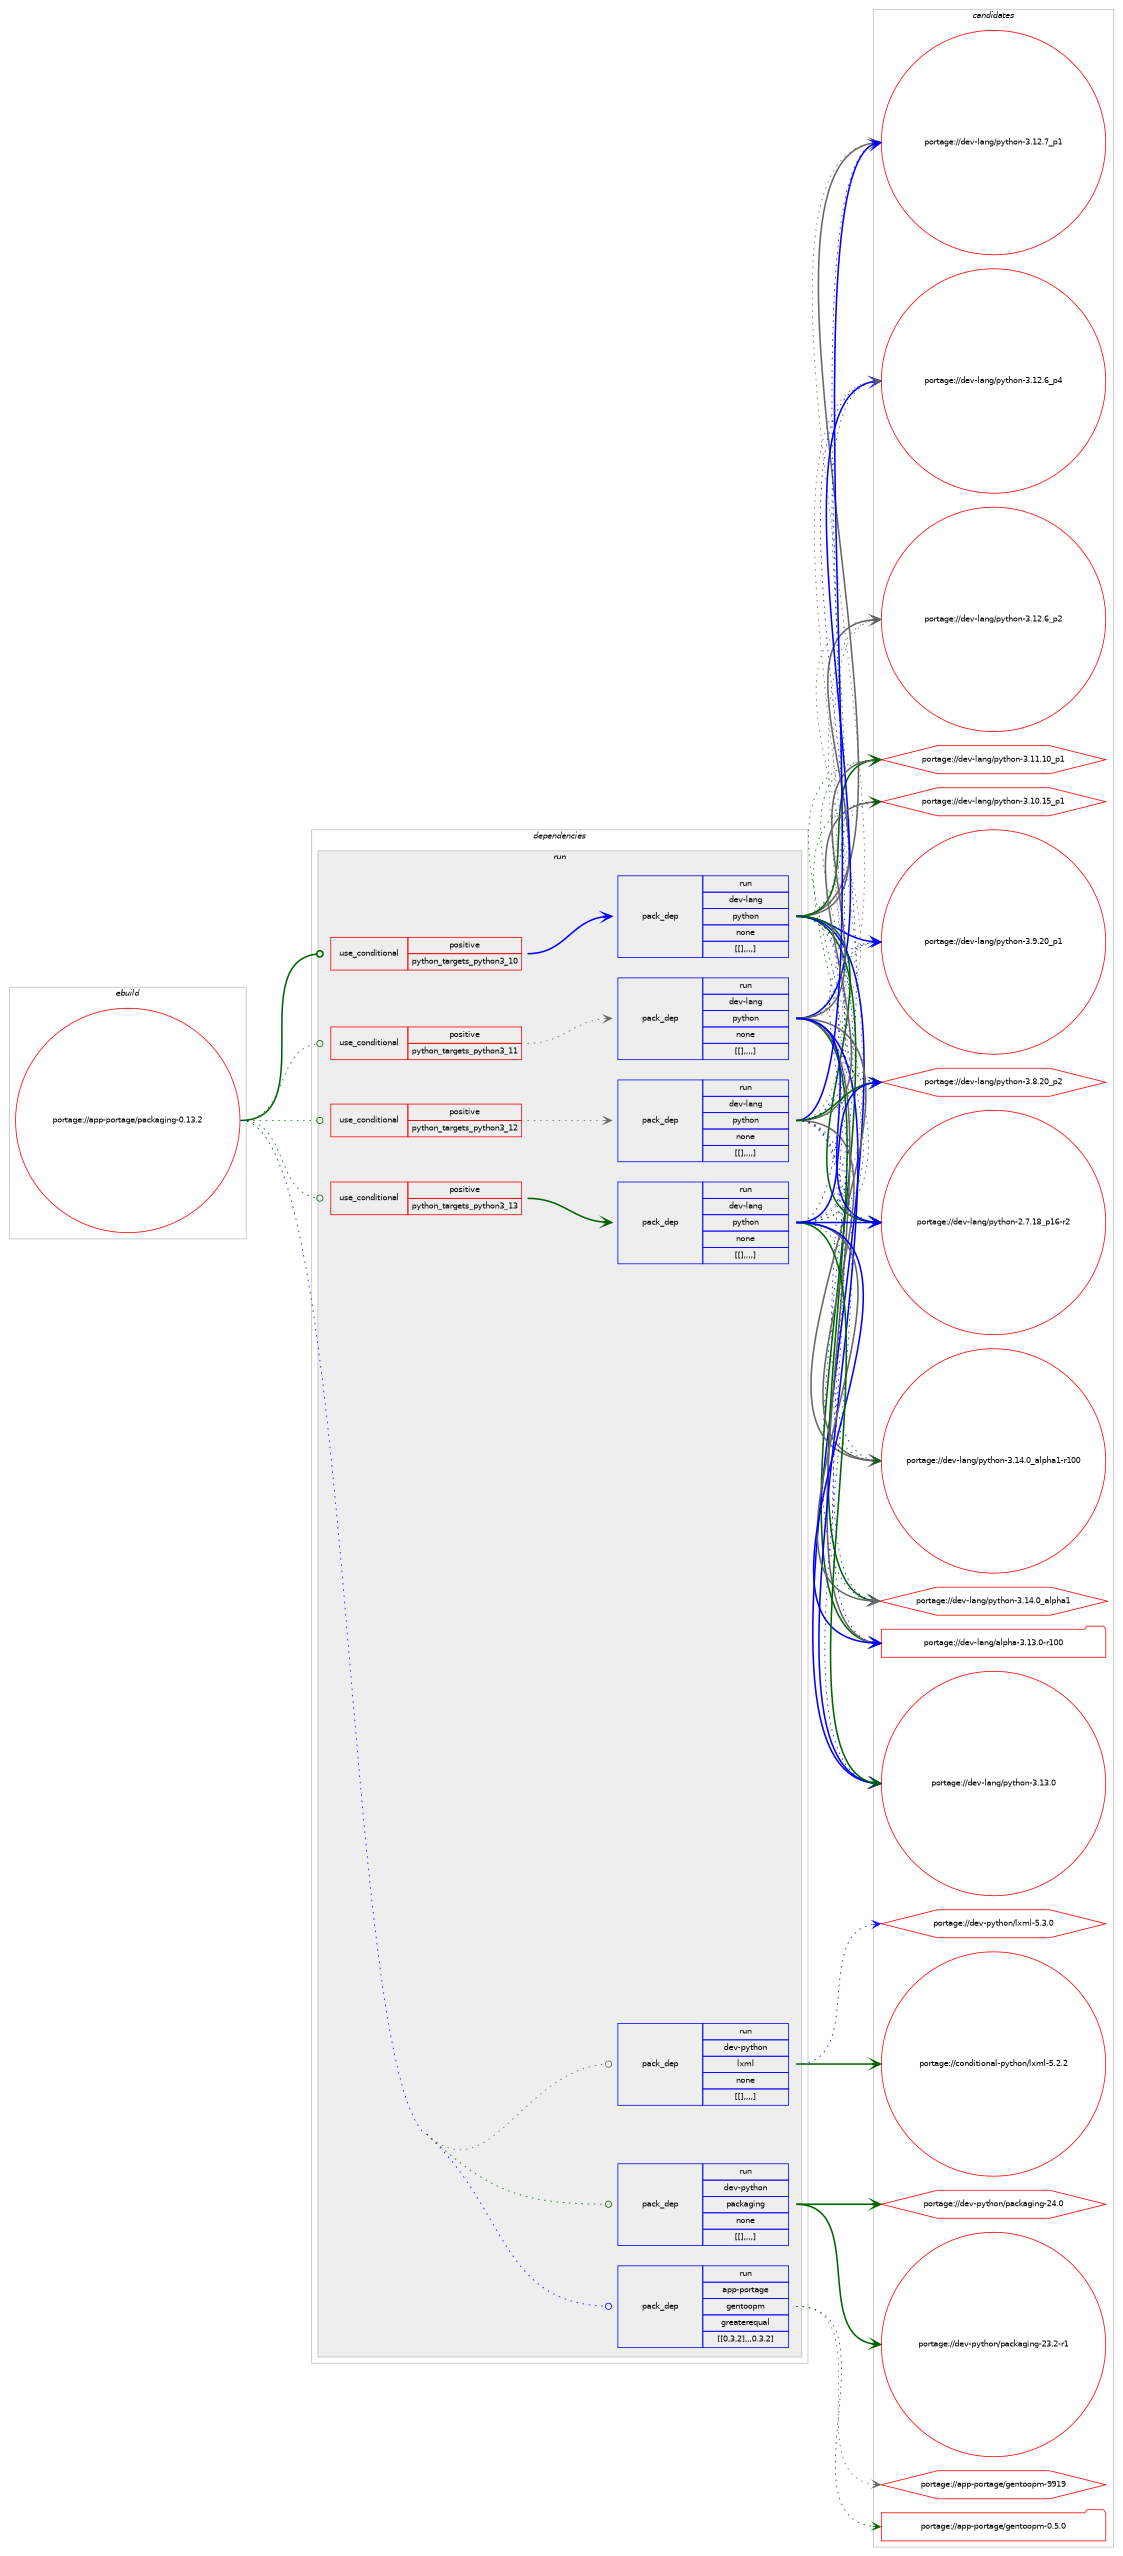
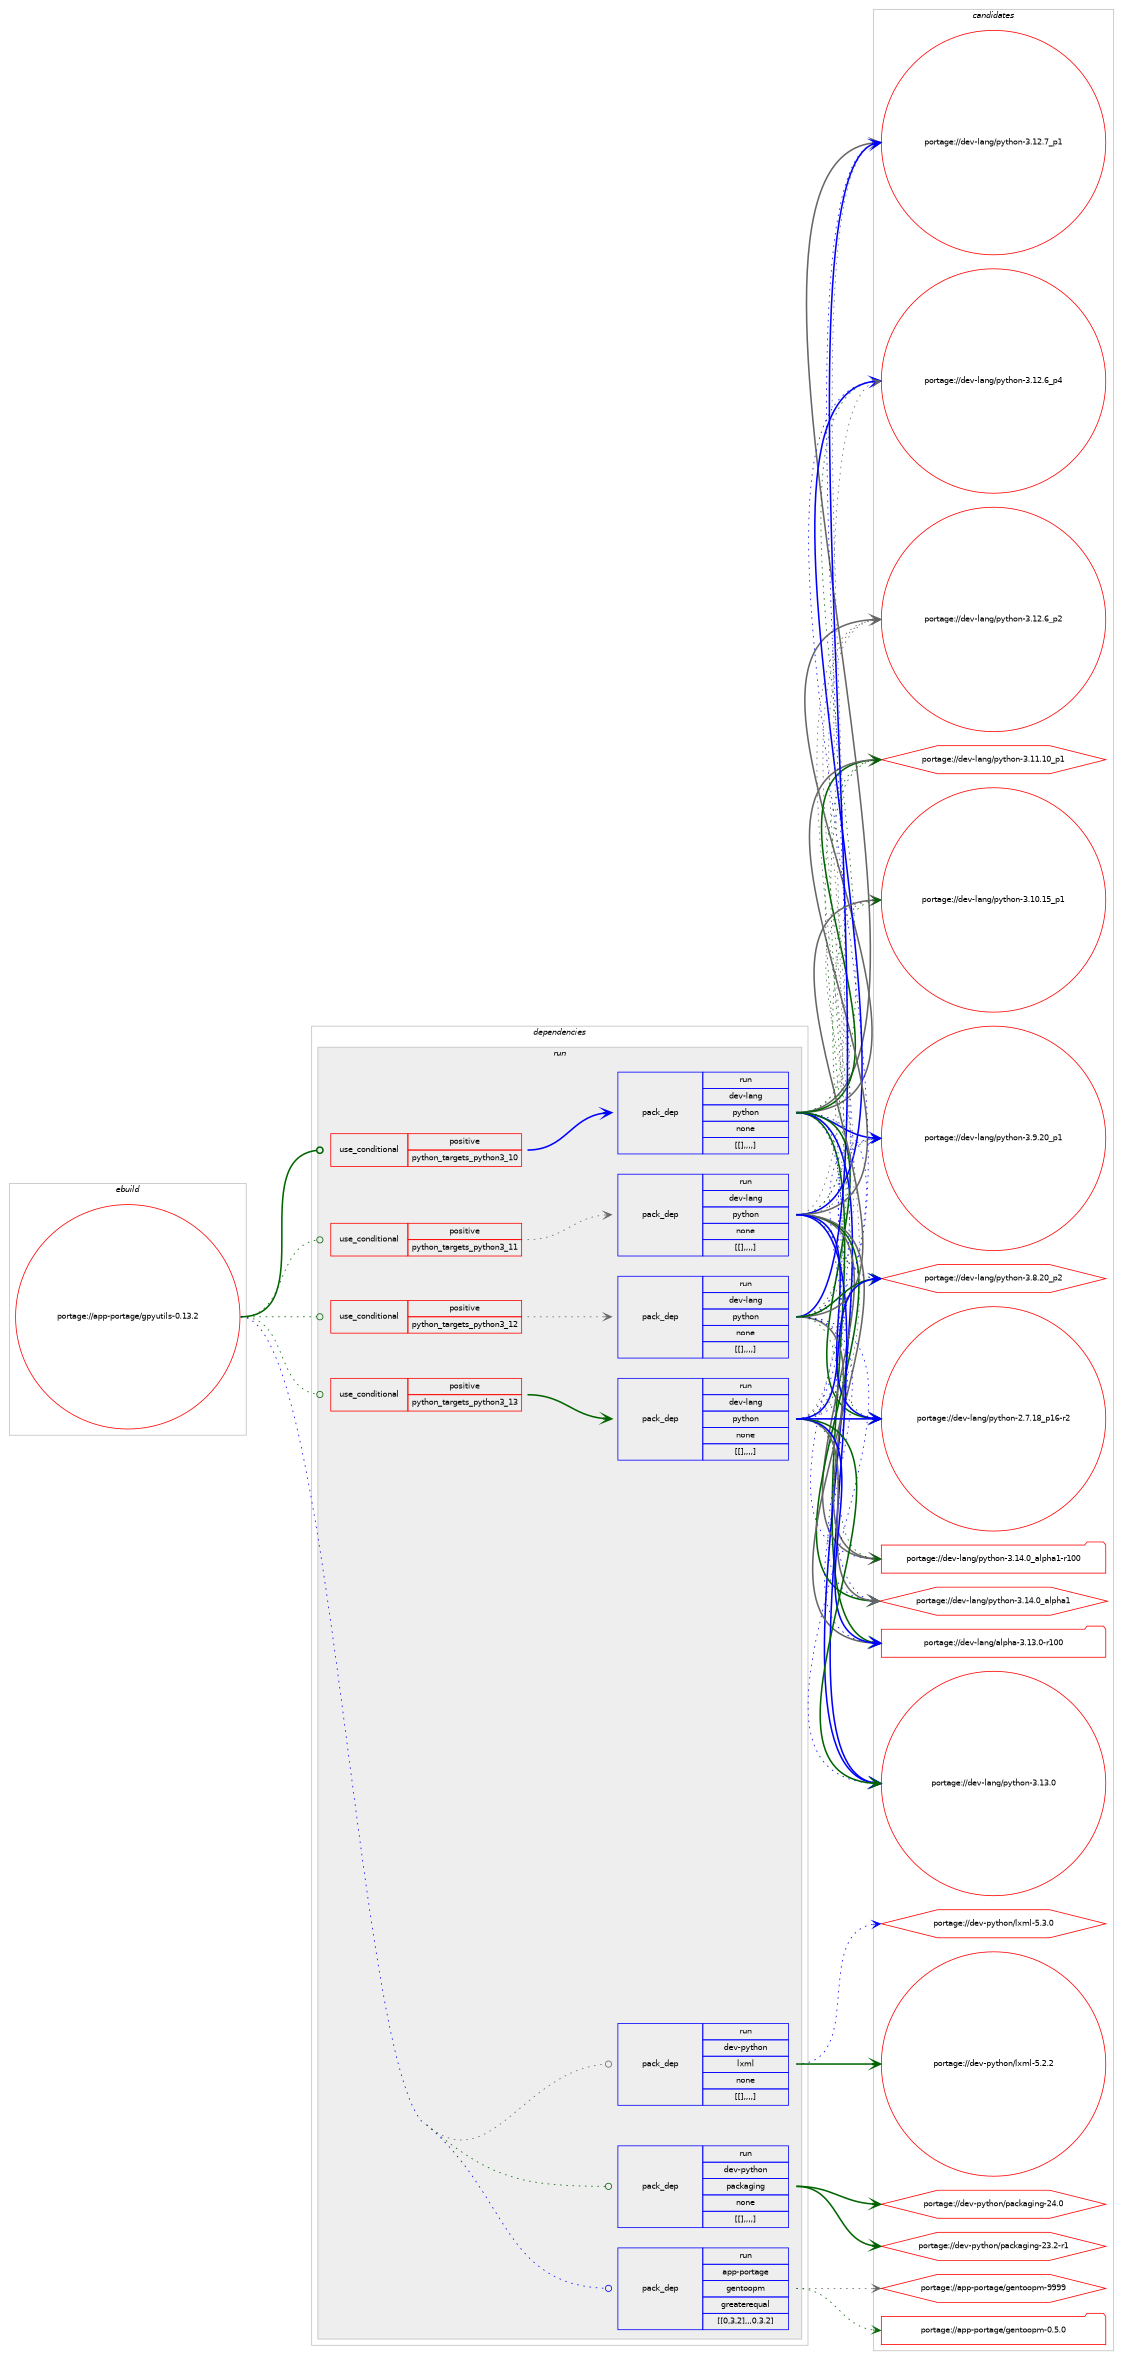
(994, 802) -> (994, 900)
(128, 1120) -> (128, 1317)
(994, 1461) -> (994, 1559)
(994, 2064) -> (994, 2064)
(994, 2345) -> (994, 2246)
(994, 2485) -> (994, 2288)
